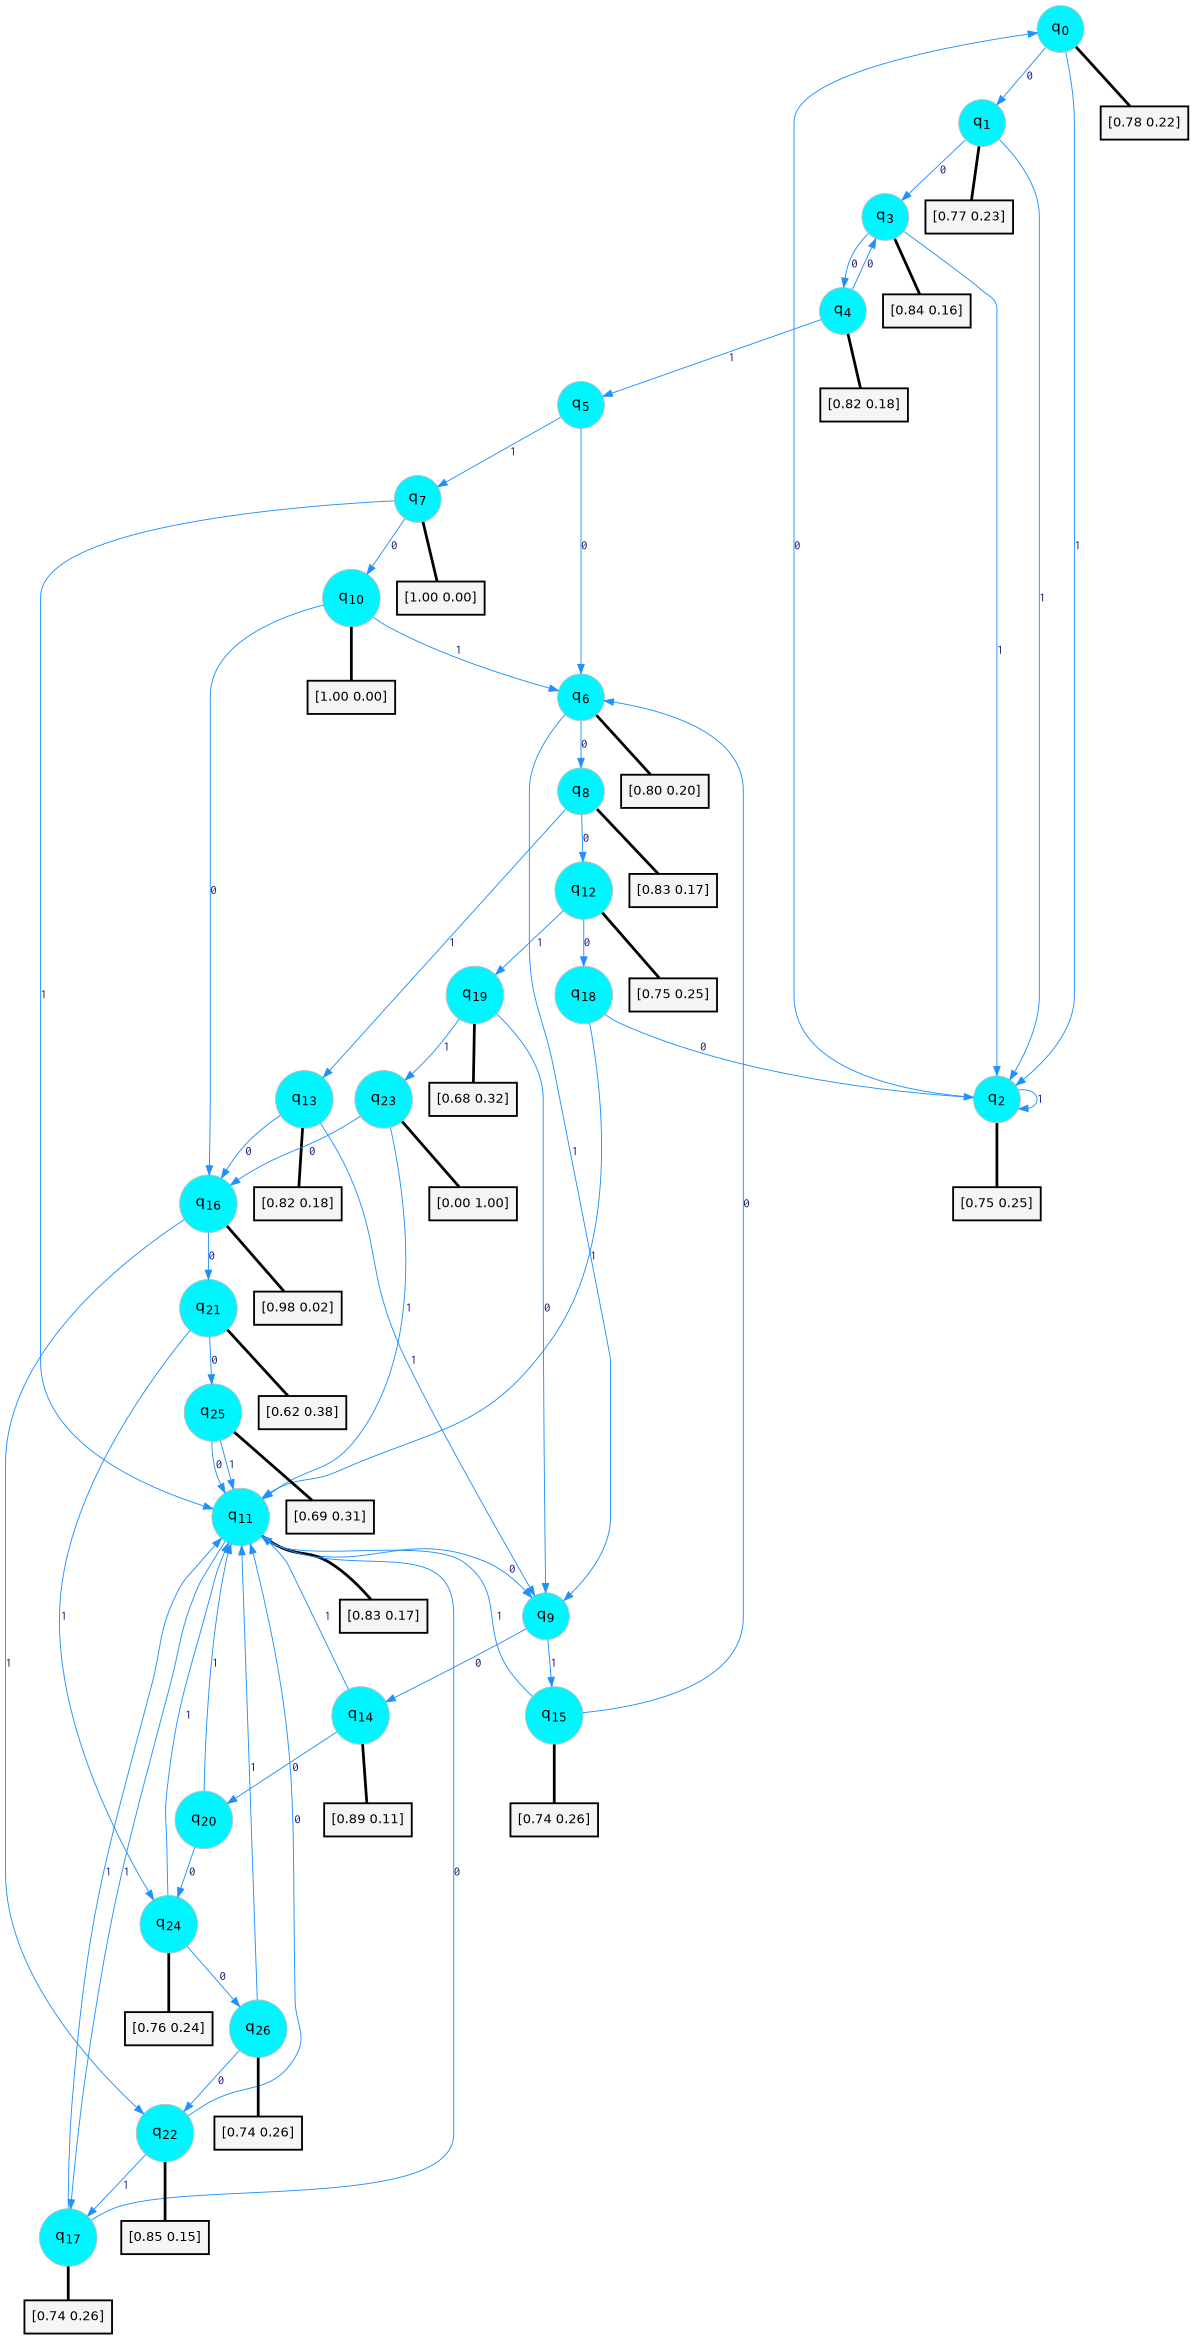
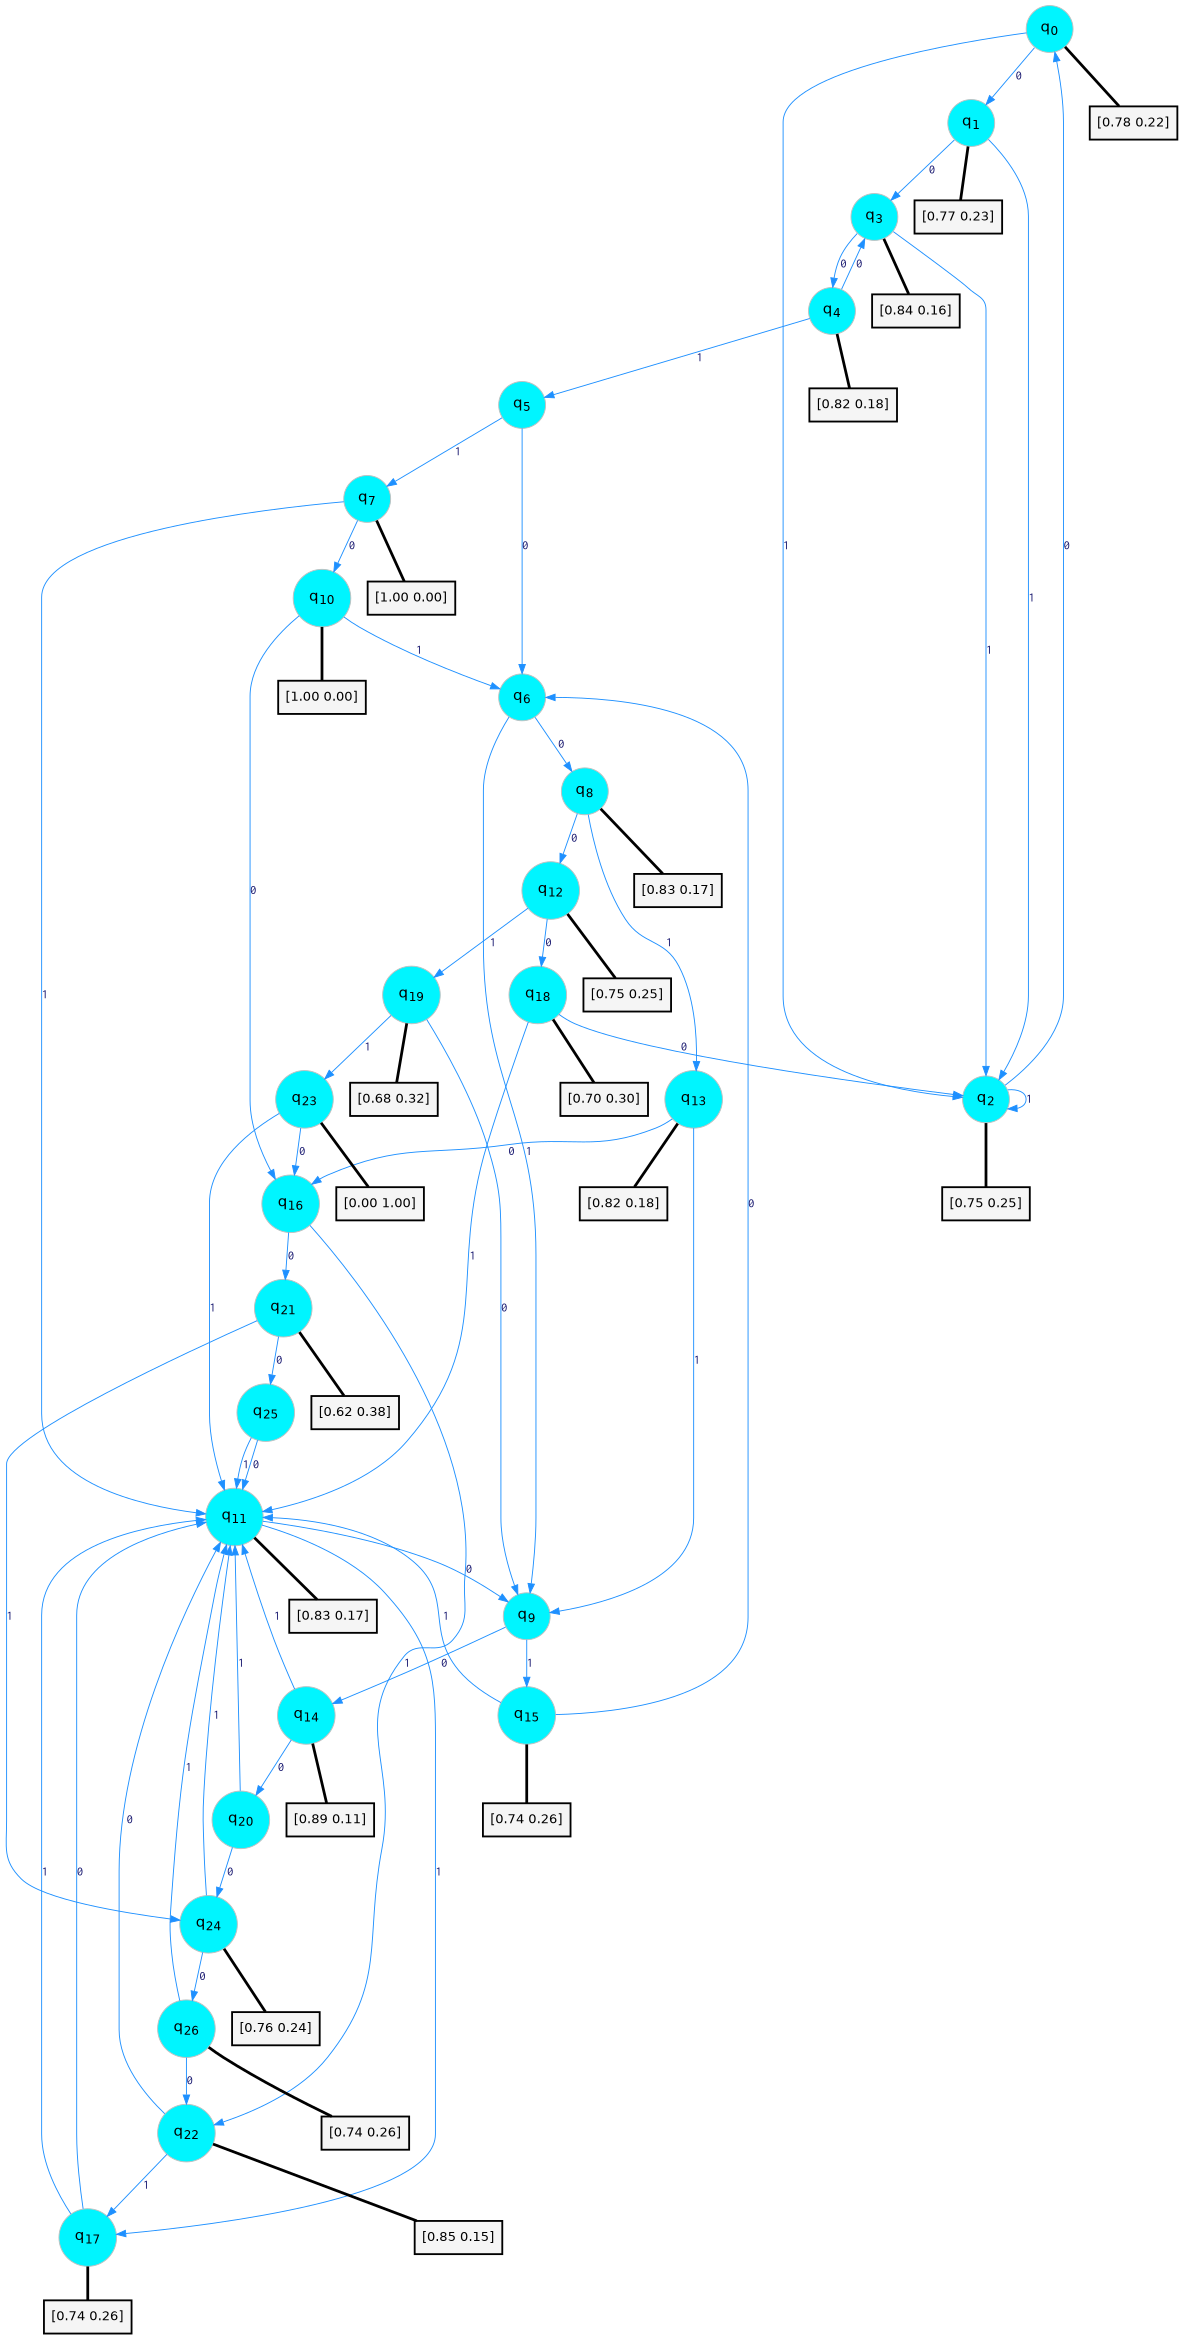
(665, 791) -> none
none -> (604, 1099)
(298, 1308) -> none
(330, 1517) -> none
